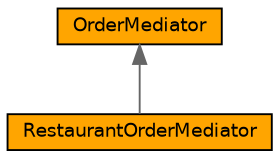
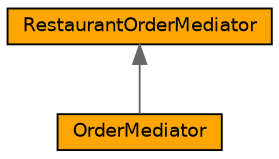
(140, 89) -> (140, 89)
